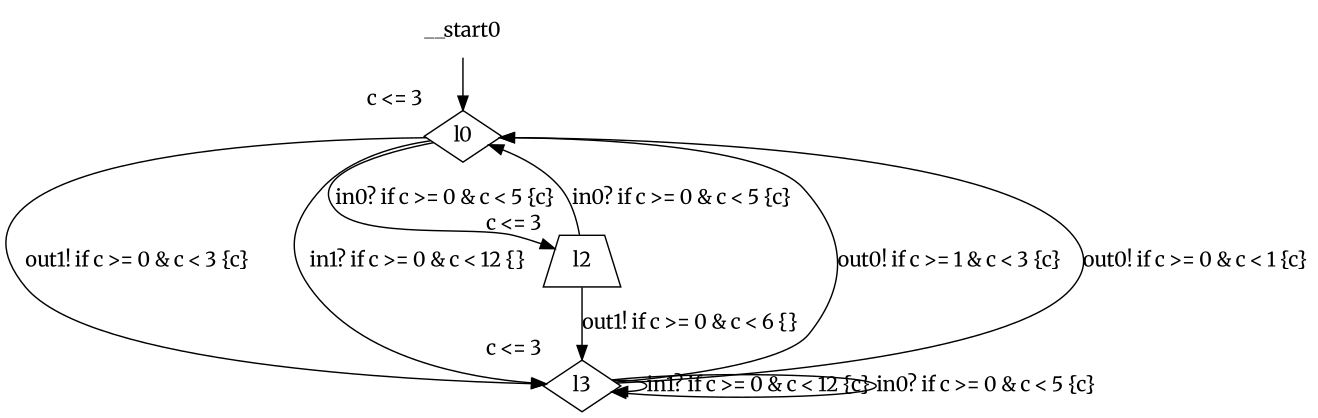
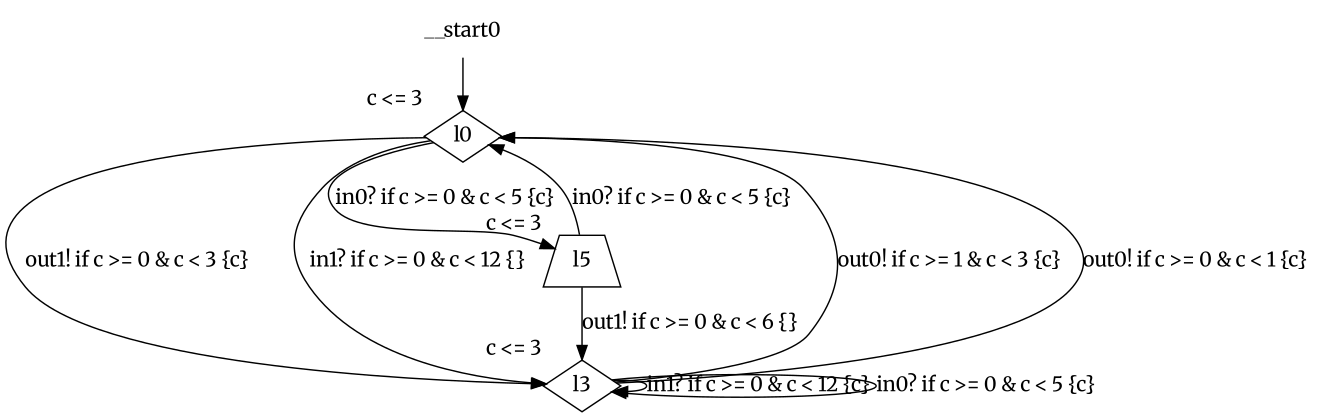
(582, 261) -> (582, 261)
